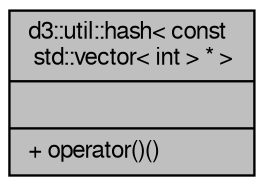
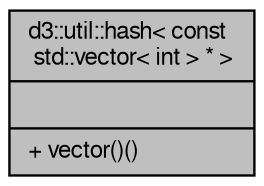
(94, 151) -> (84, 151)
